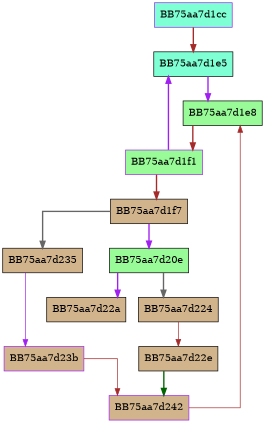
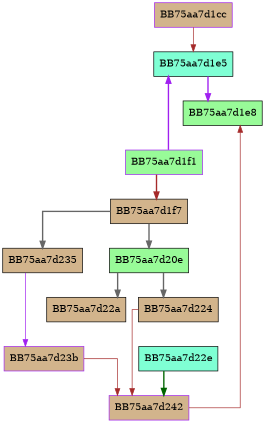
(193, 15) -> (193, 15)
(193, 36) -> (193, 36)
(193, 134) -> none
(149, 232) -> (149, 232)
(118, 282) -> (118, 282)
(178, 331) -> (132, 346)
(178, 359) -> (178, 359)
